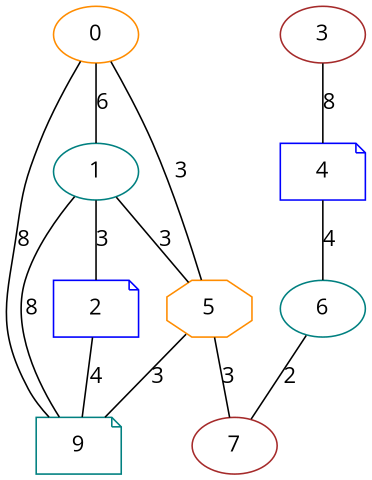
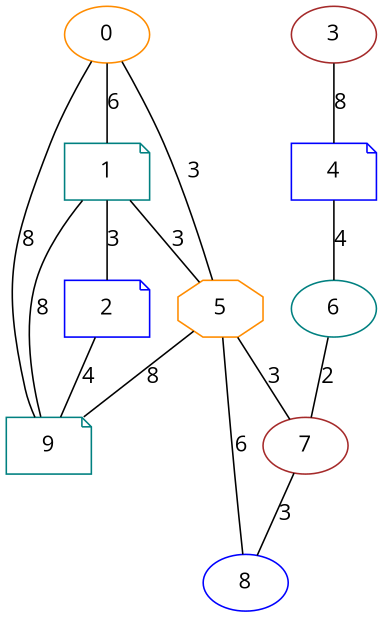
(96, 172) -> (107, 172)
(158, 377) -> (154, 377)
none -> (246, 583)
